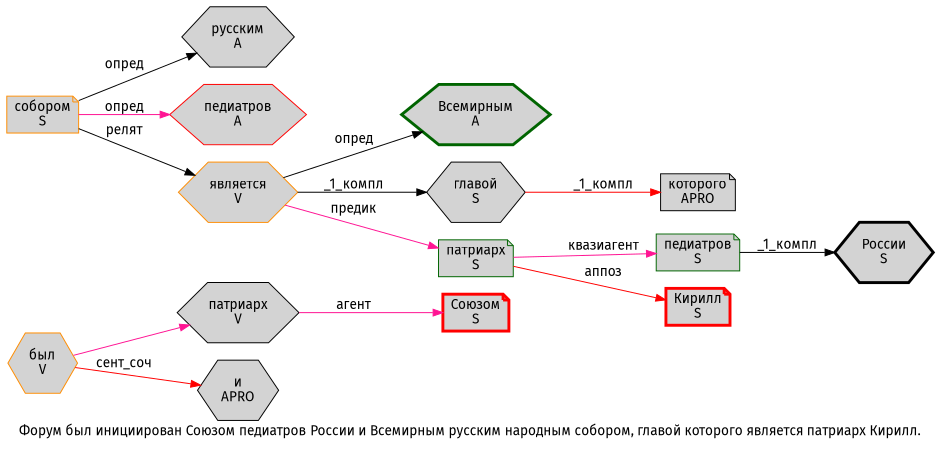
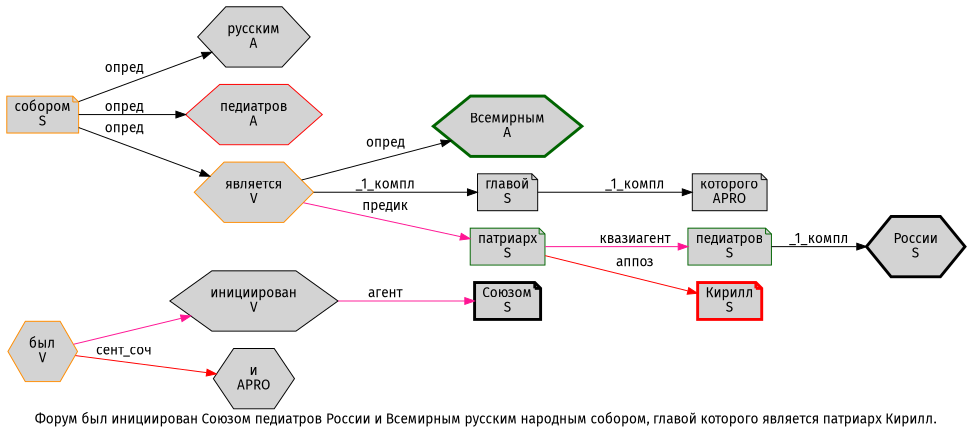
(119, 115) -> (127, 115)
(124, 131) -> (124, 129)
(476, 192) -> (508, 192)
(588, 192) -> (610, 192)
(238, 313) -> (254, 301)
(476, 313) -> (508, 301)
